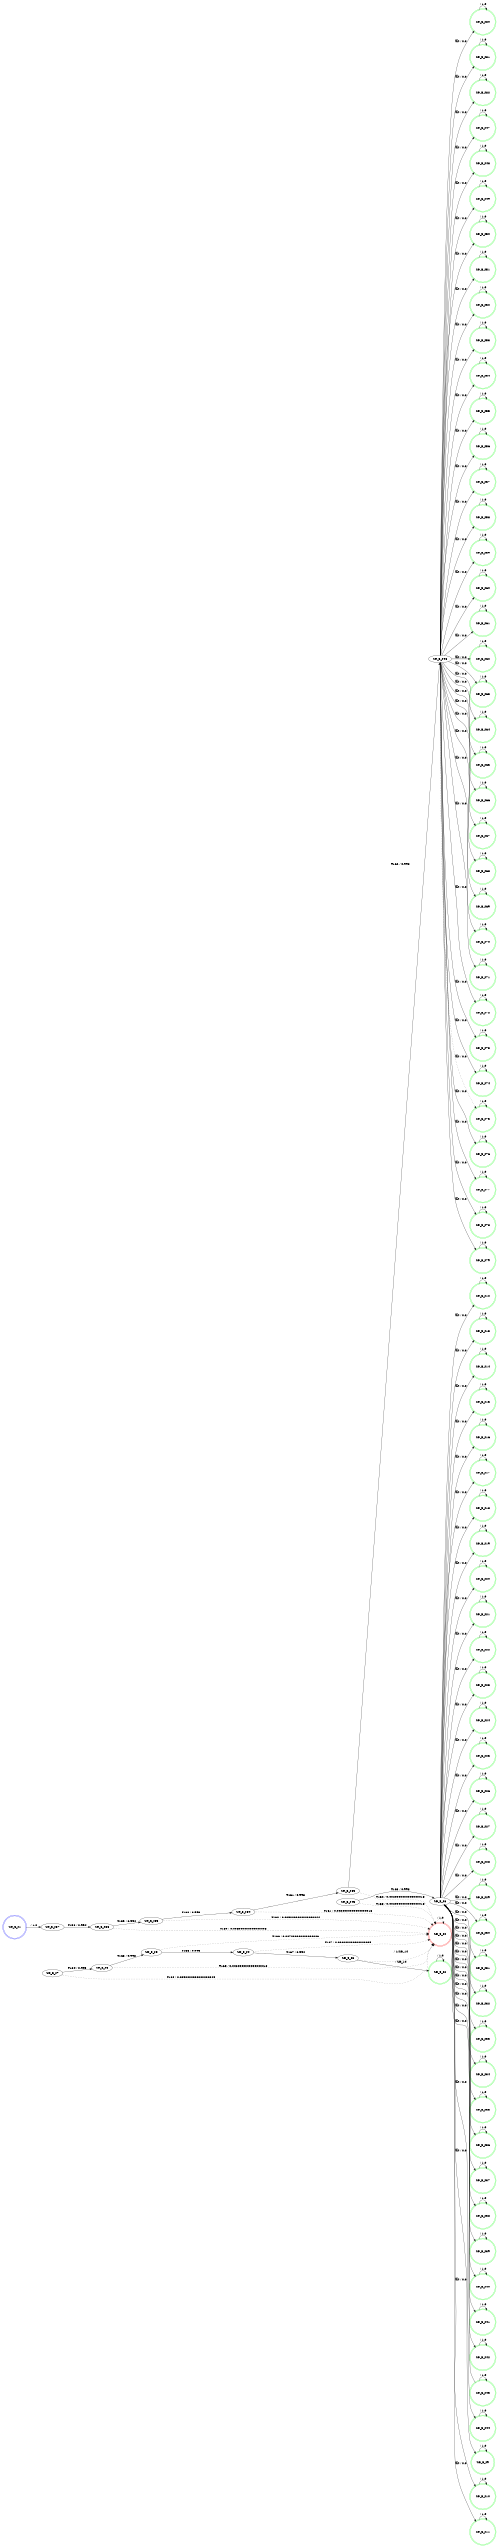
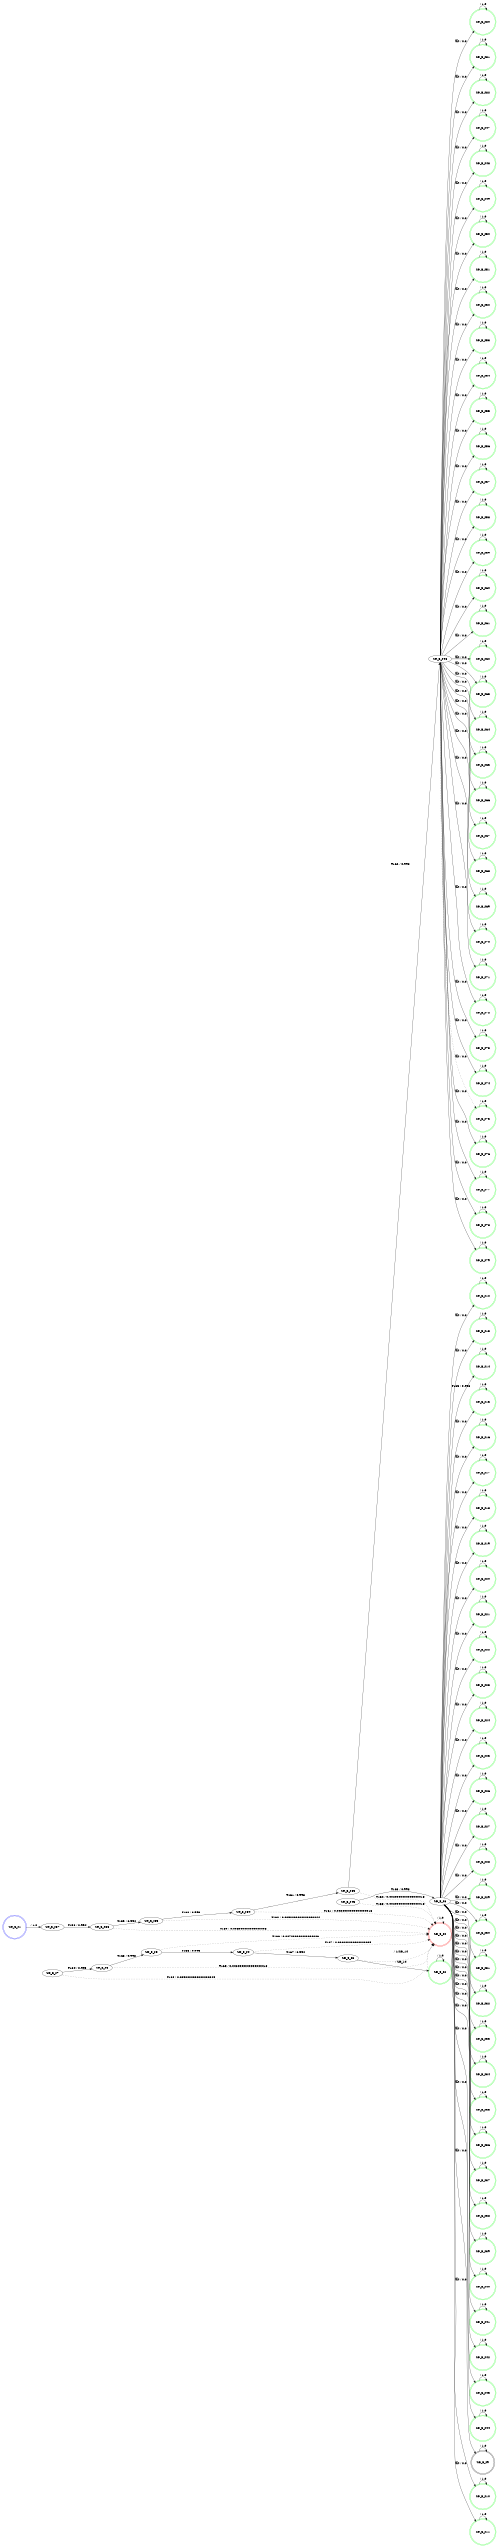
(461, 1386) -> (461, 1386)
(458, 2025) -> (468, 2141)
(483, 2462) -> (483, 2462)
